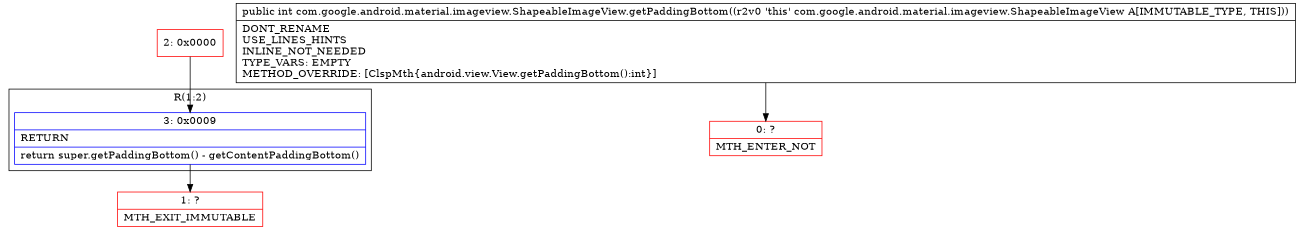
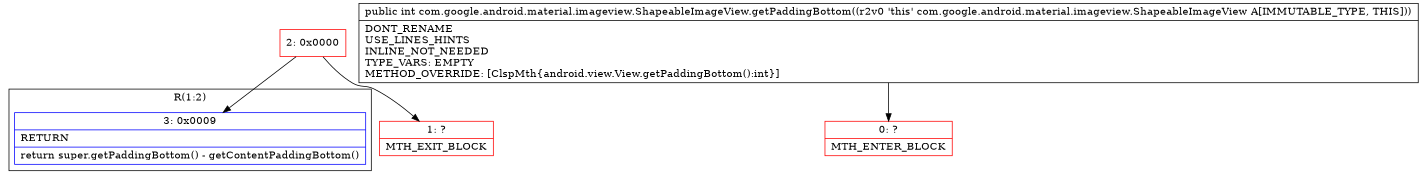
(766, 147) -> (889, 147)
(190, 175) -> (378, 91)
(190, 217) -> (436, 147)
